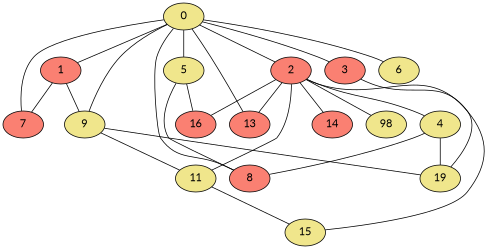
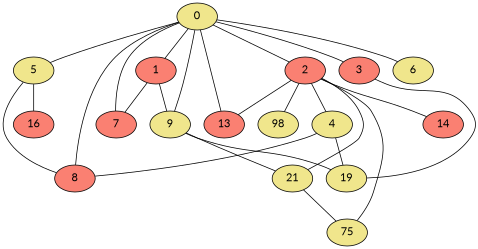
(243, 97) -> none
(196, 178) -> (292, 178)
(305, 232) -> (347, 232)
